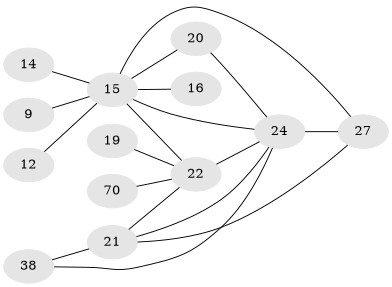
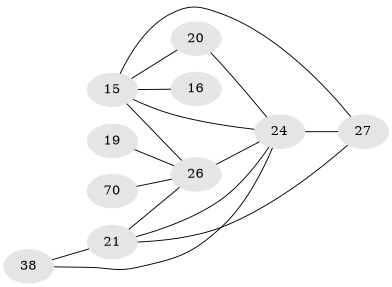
(29, 65) -> none
(29, 115) -> none
(29, 165) -> none
(196, 174) -> (196, 174)
